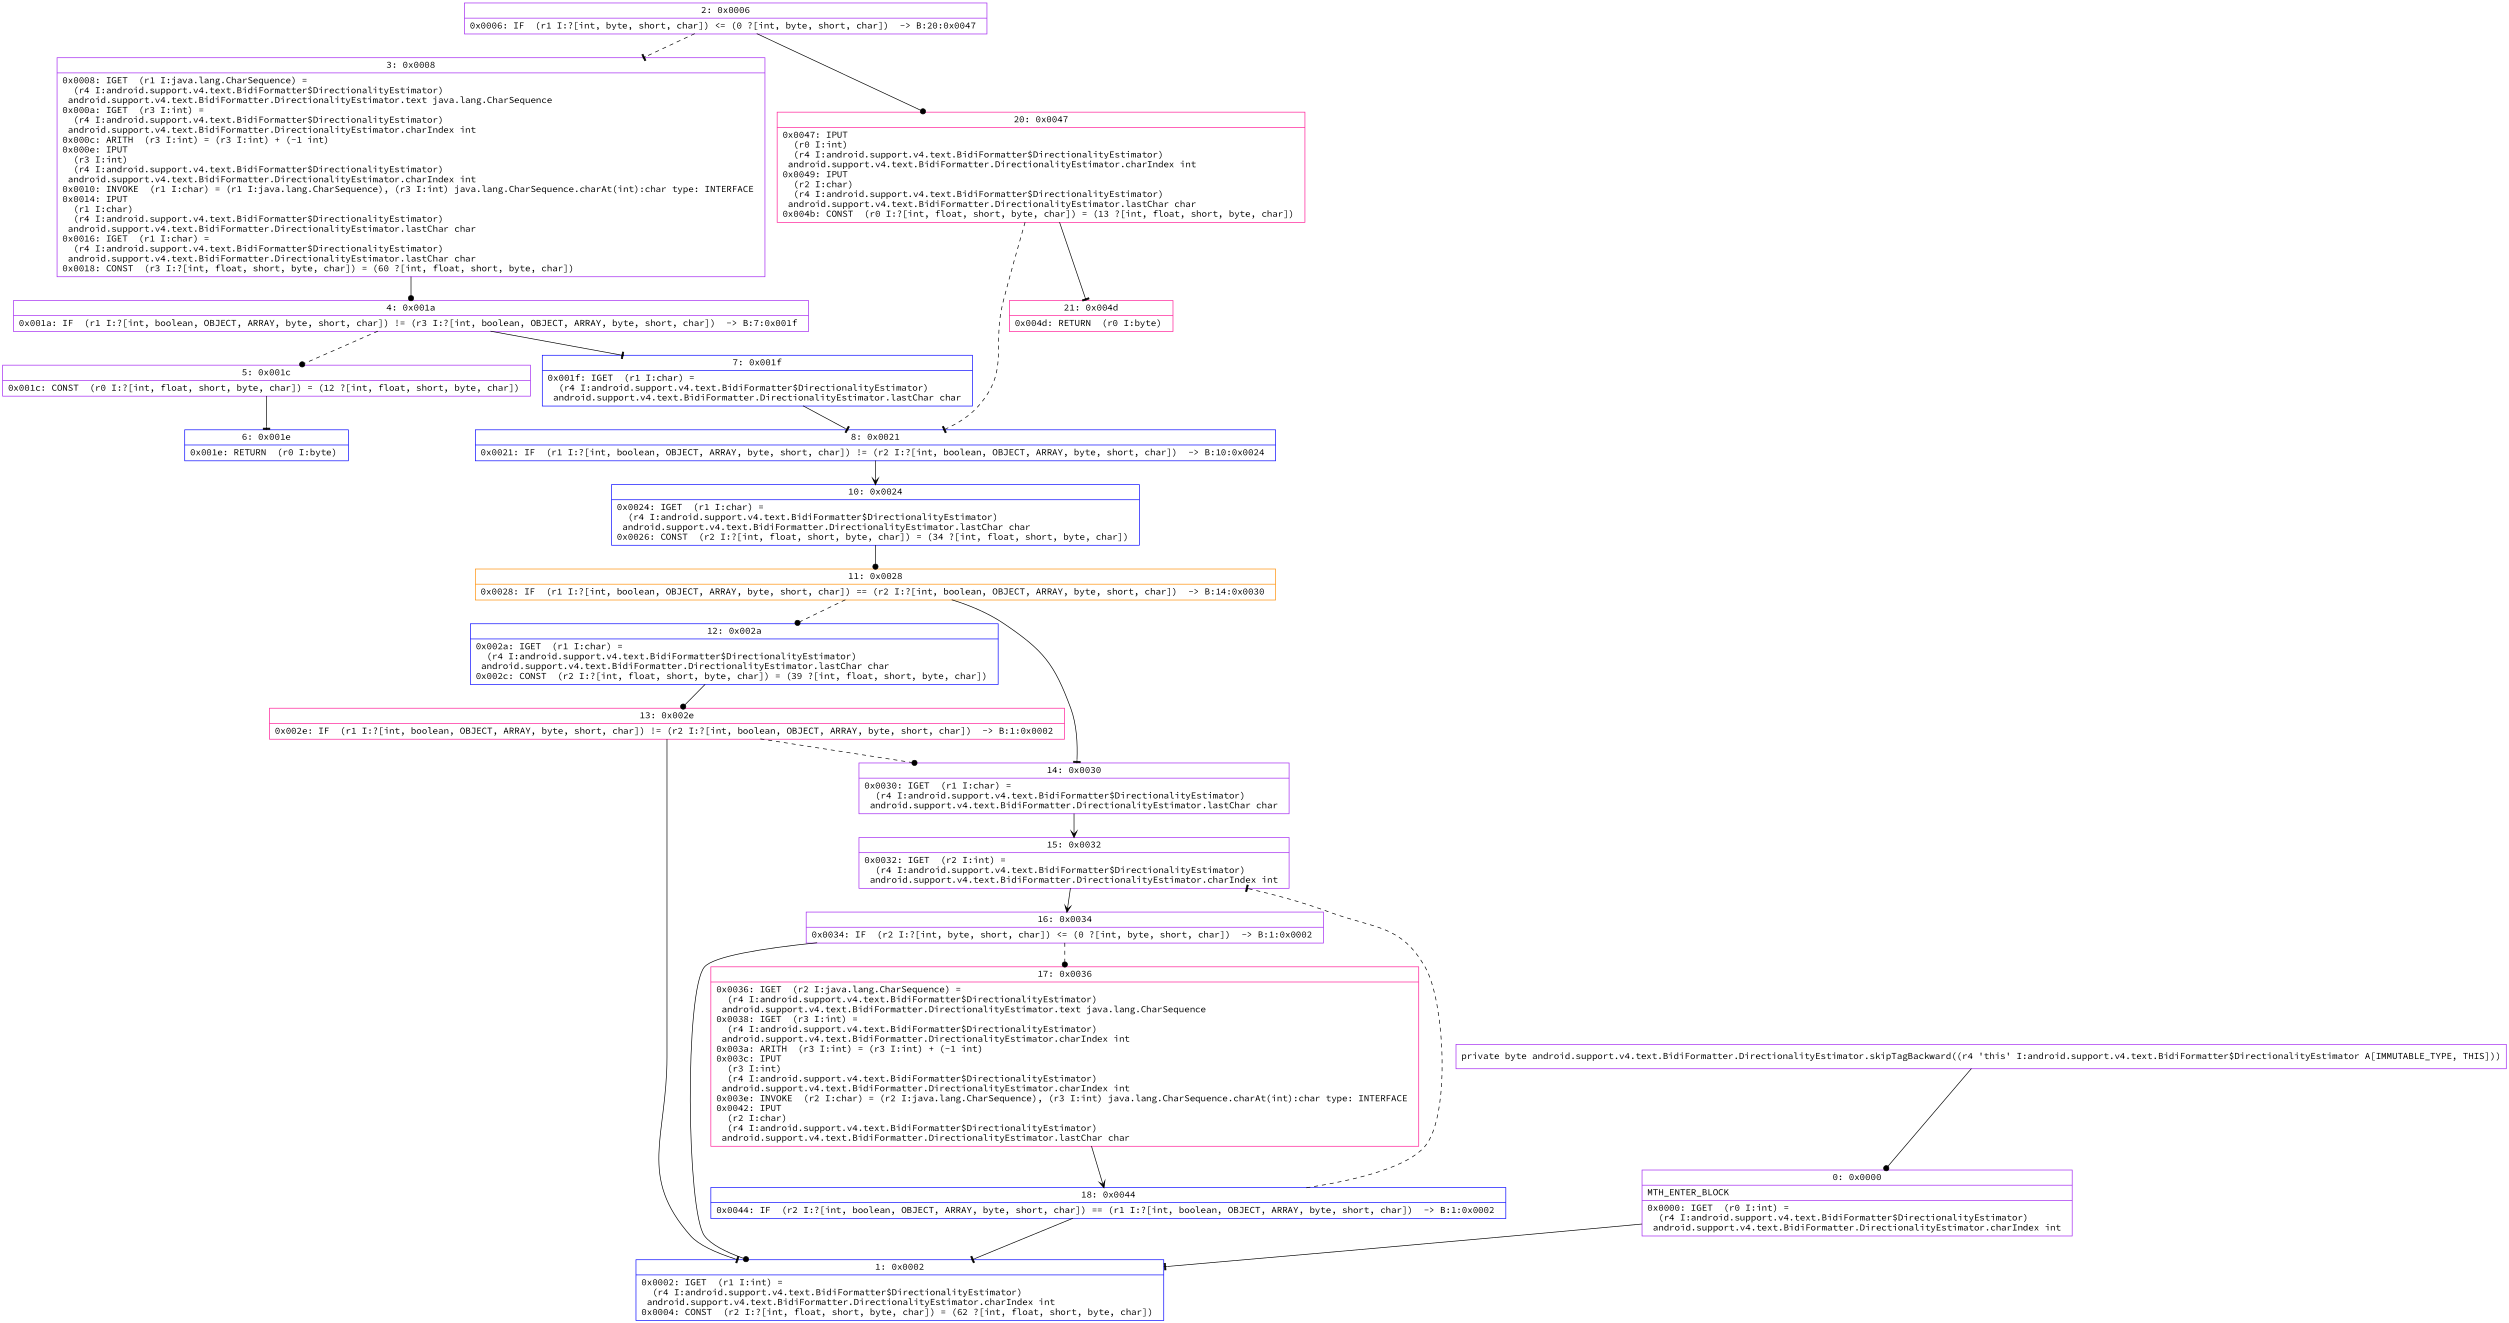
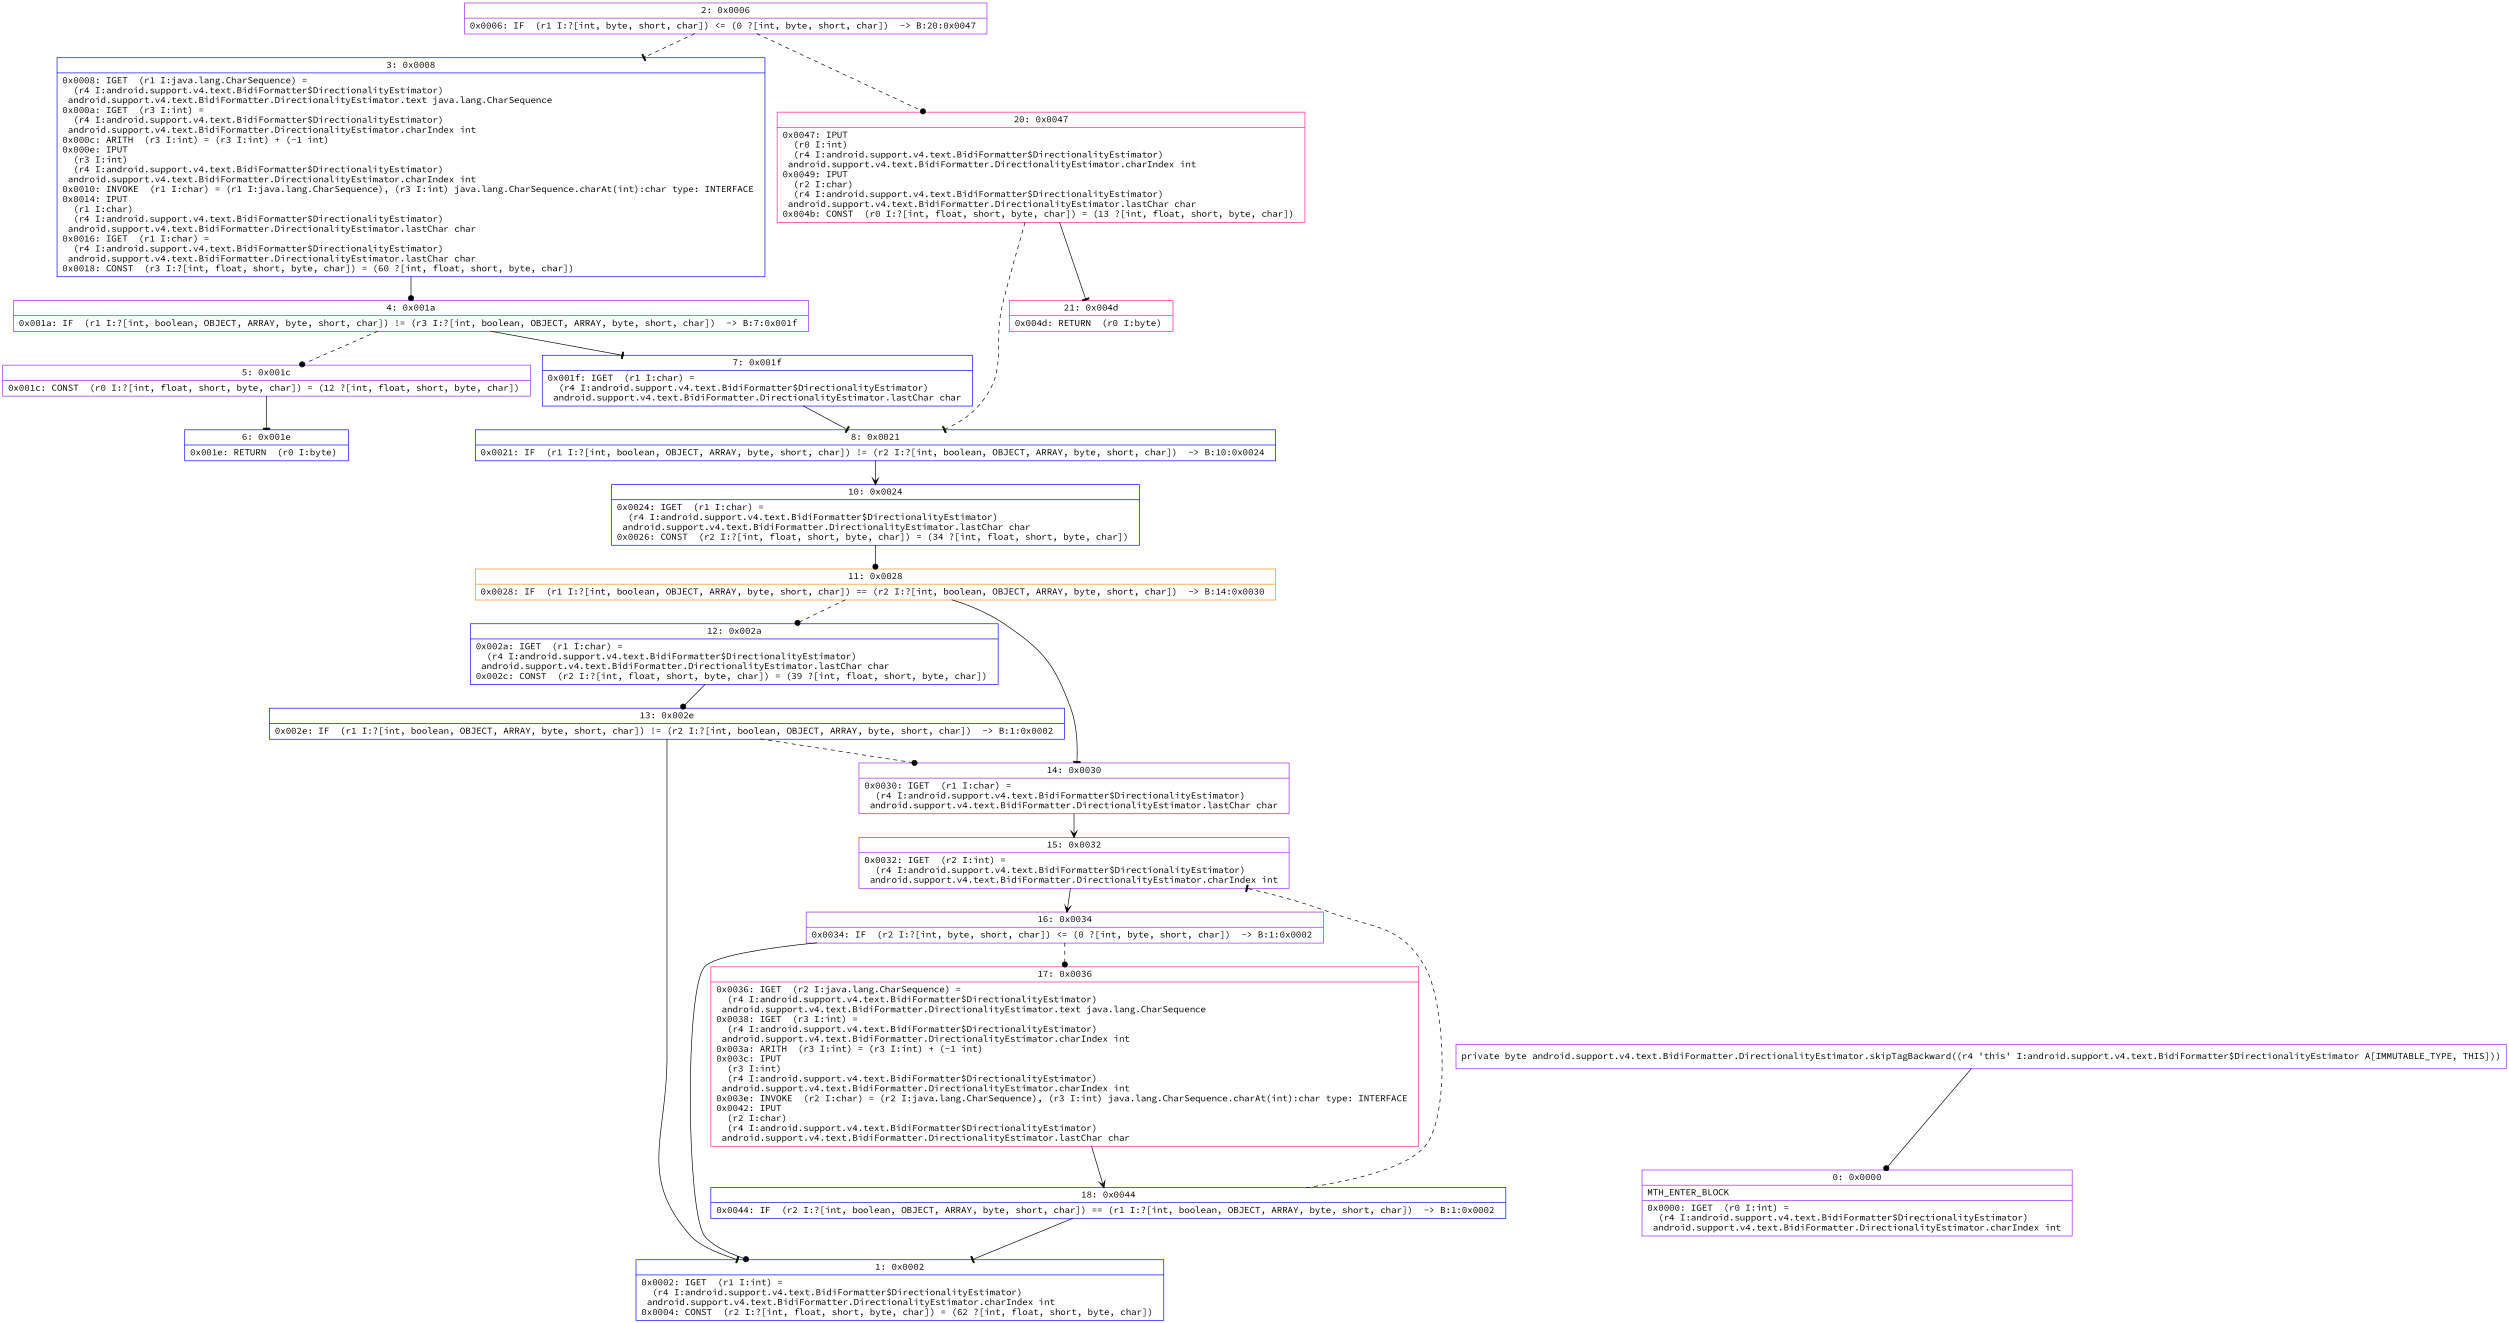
(839, 72) -> (839, 72)
(411, 167) -> (411, 167)
(667, 724) -> (667, 724)
(1405, 1246) -> none
